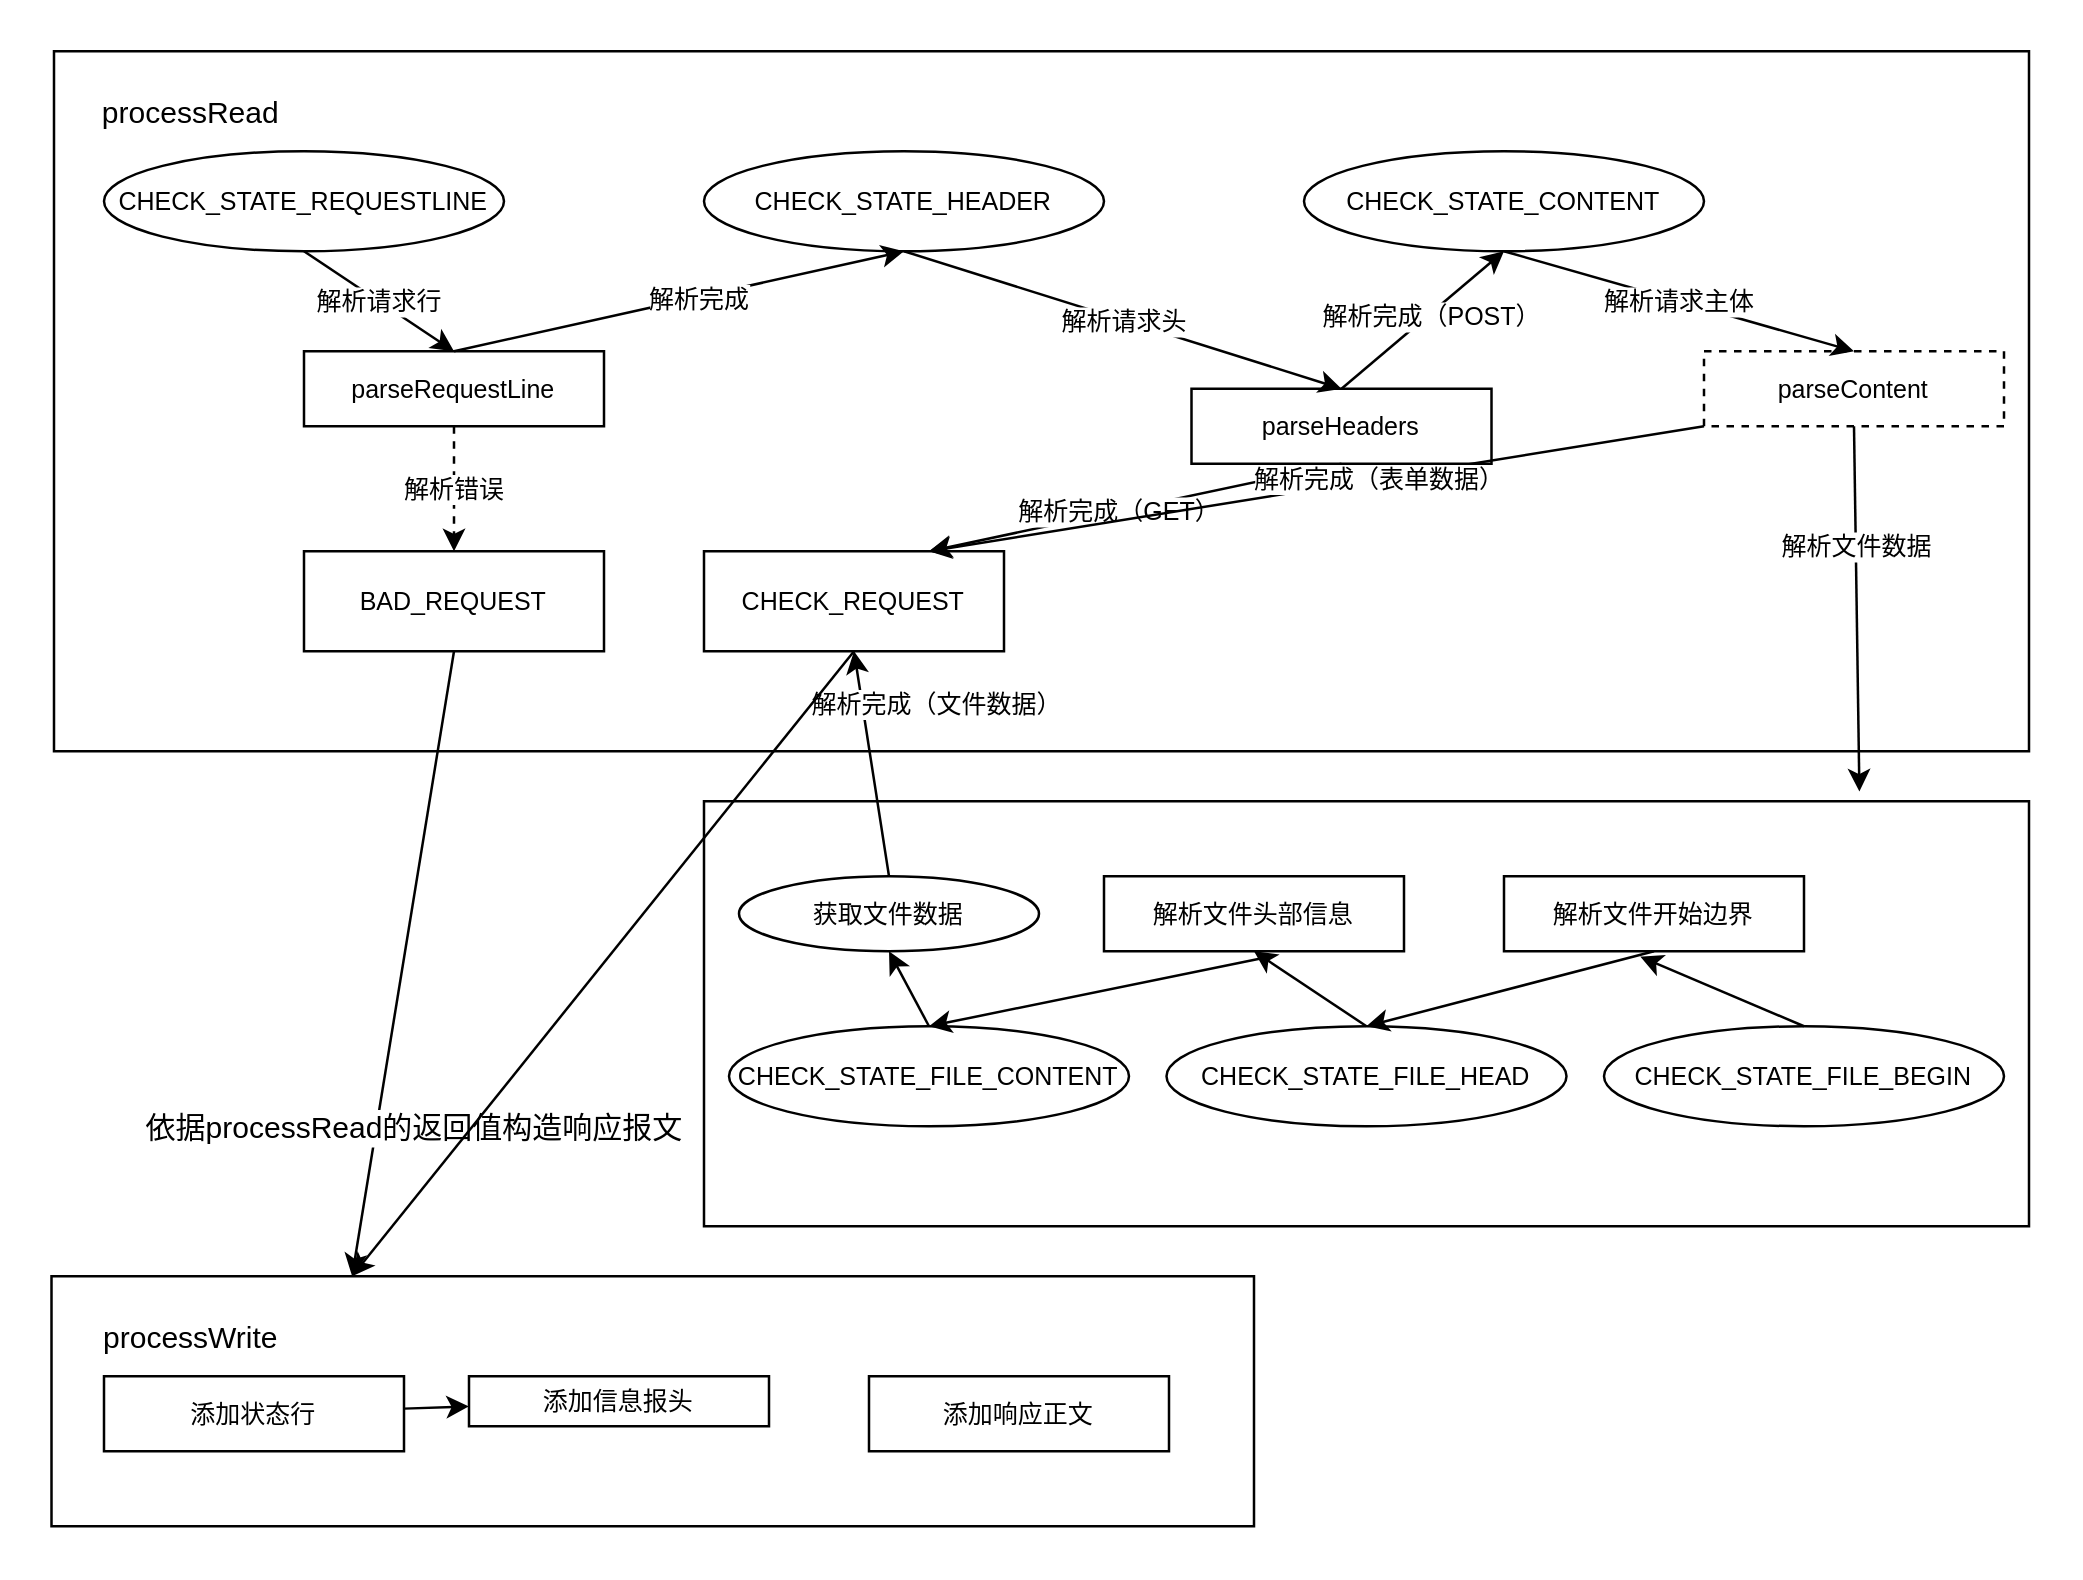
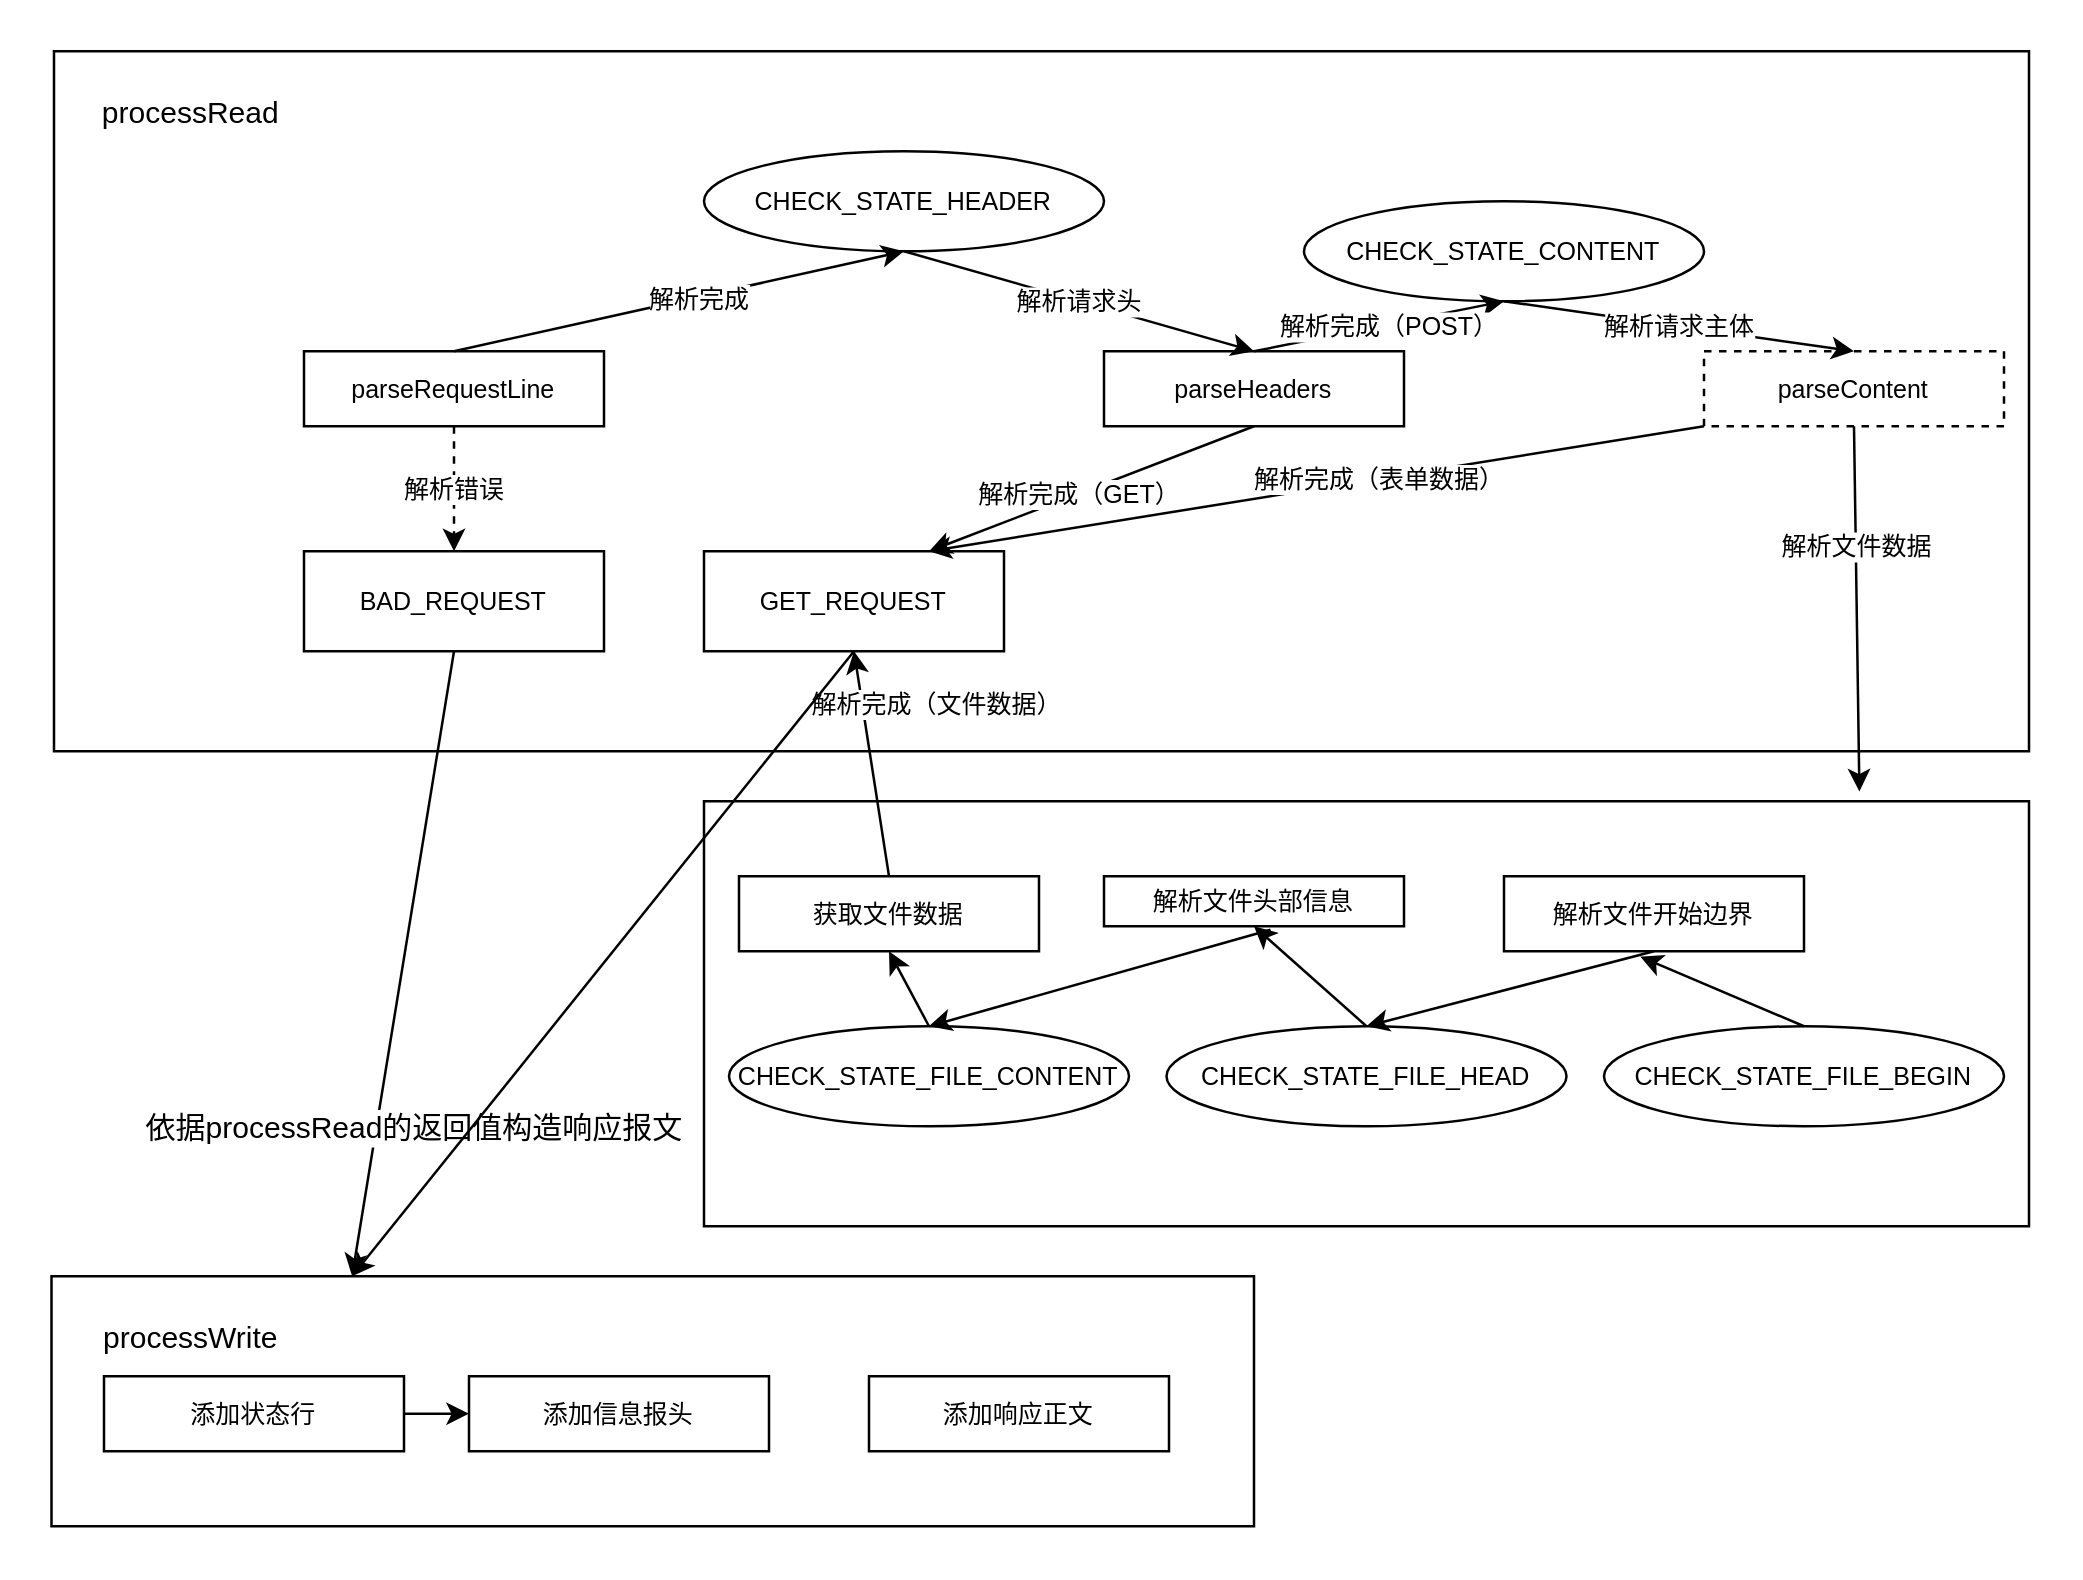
(304, 201) -> none
(1504, 201) -> (1504, 251)
(348, 281) -> none
(1341, 426) -> (1254, 389)
(854, 601) -> (854, 601)
(889, 914) -> (889, 914)
(1254, 914) -> (1254, 901)
(619, 1401) -> (619, 1414)
